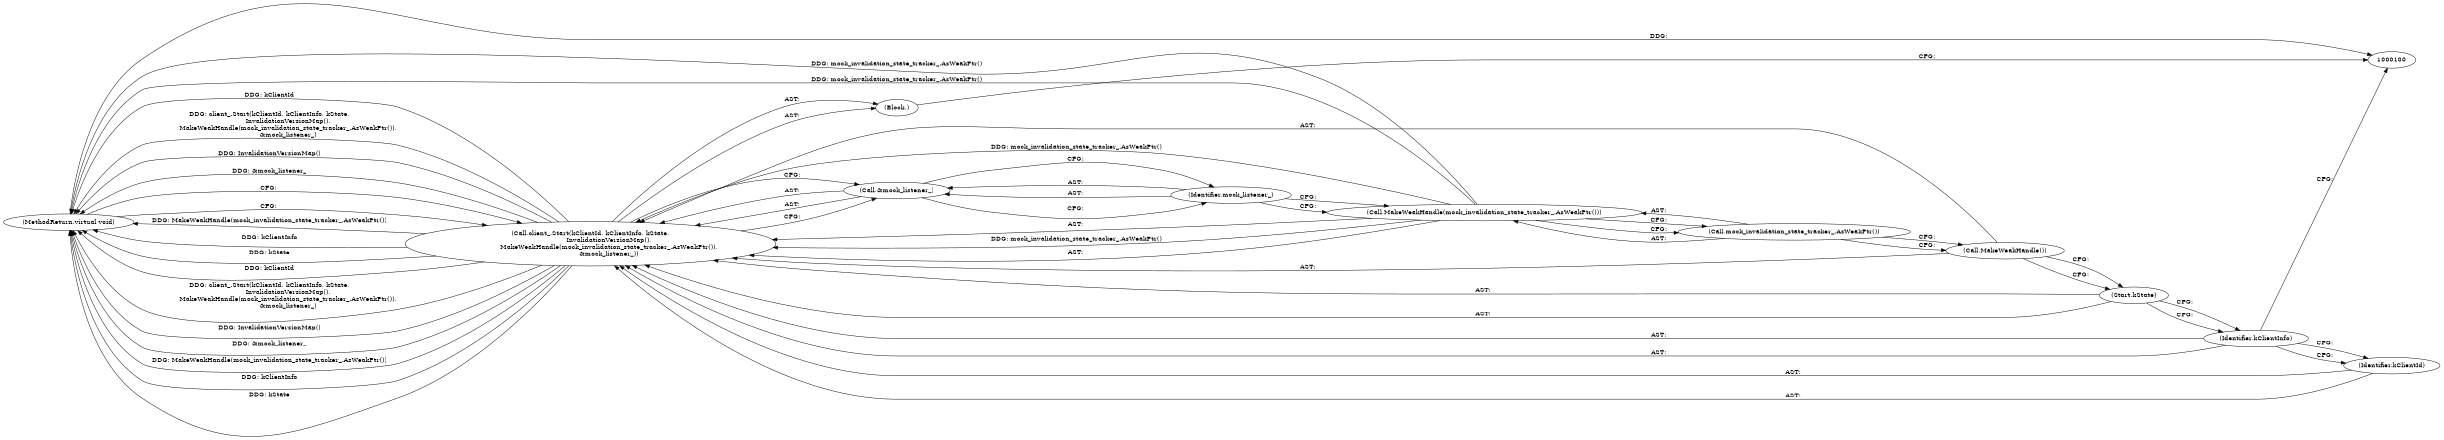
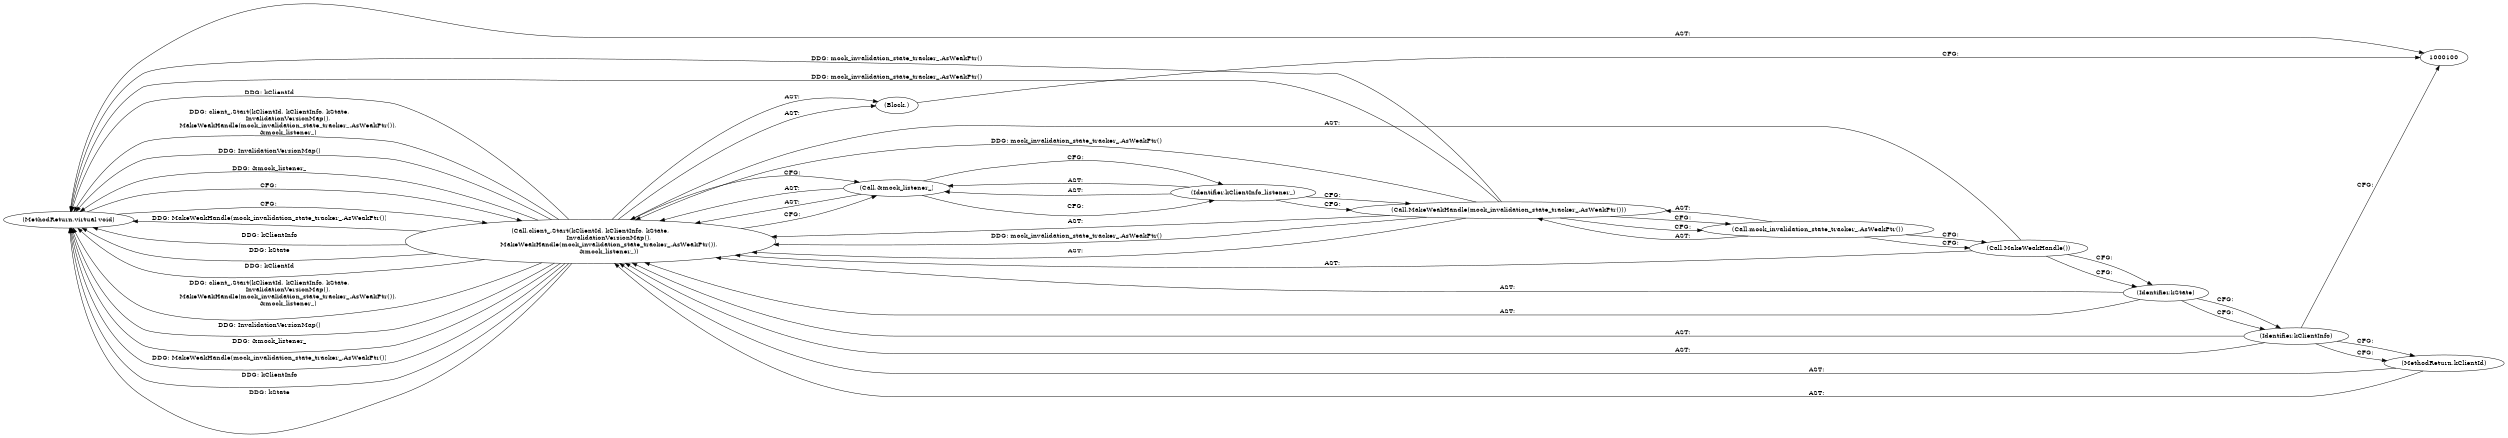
(1660, 36) -> (1684, 34)
(1231, 195) -> (1243, 193)
(2134, 295) -> (2166, 293)
(2392, 366) -> (2444, 363)
